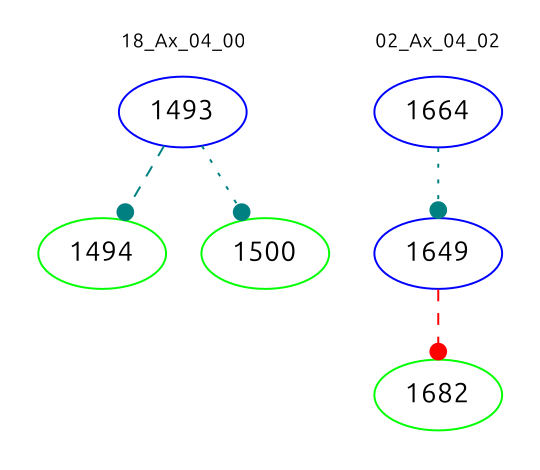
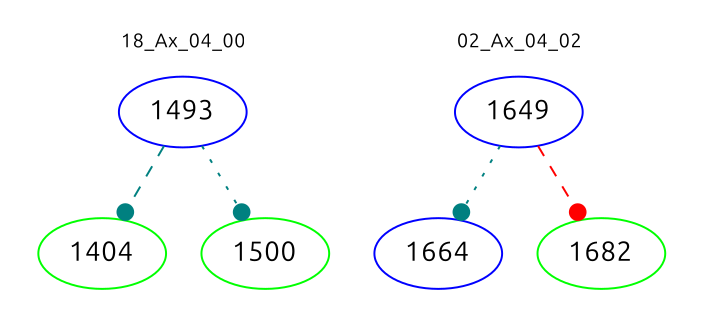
(438, 175) -> (483, 176)
(102, 254) -> (102, 254)
